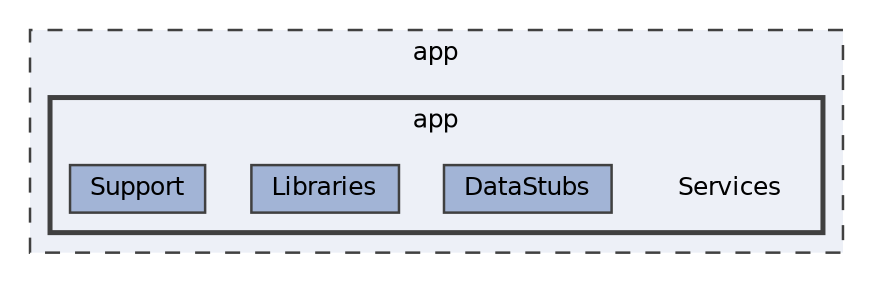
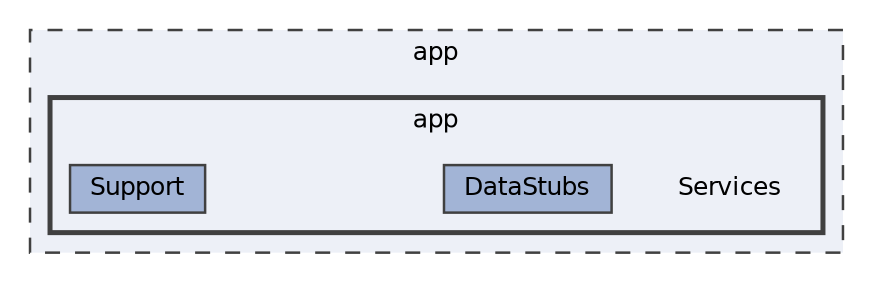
(325, 189) -> none
